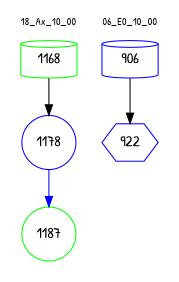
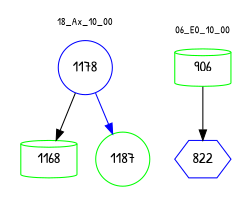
(130, 59) -> (203, 68)
(49, 92) -> (68, 112)
(130, 143) -> (203, 159)
